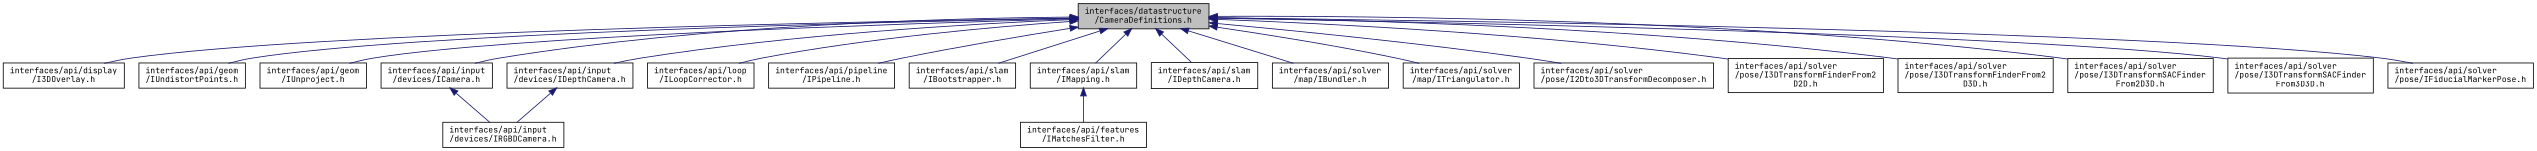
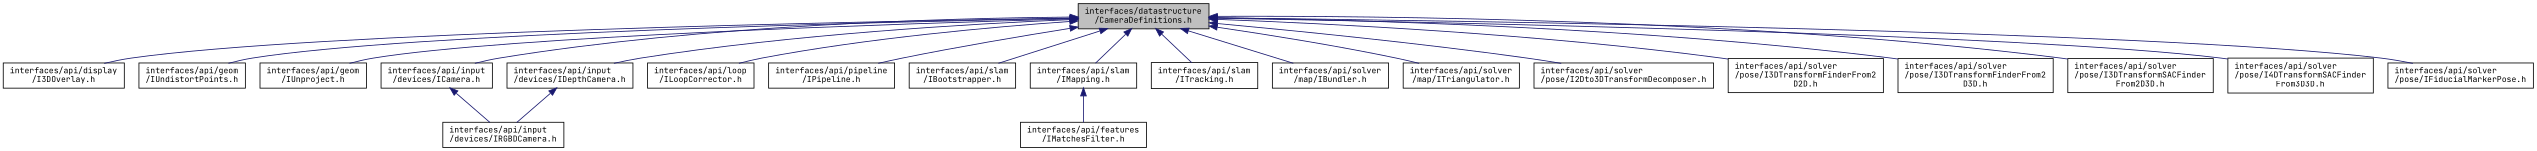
(1205, 76) -> (1205, 76)
(2301, 76) -> (2301, 76)
